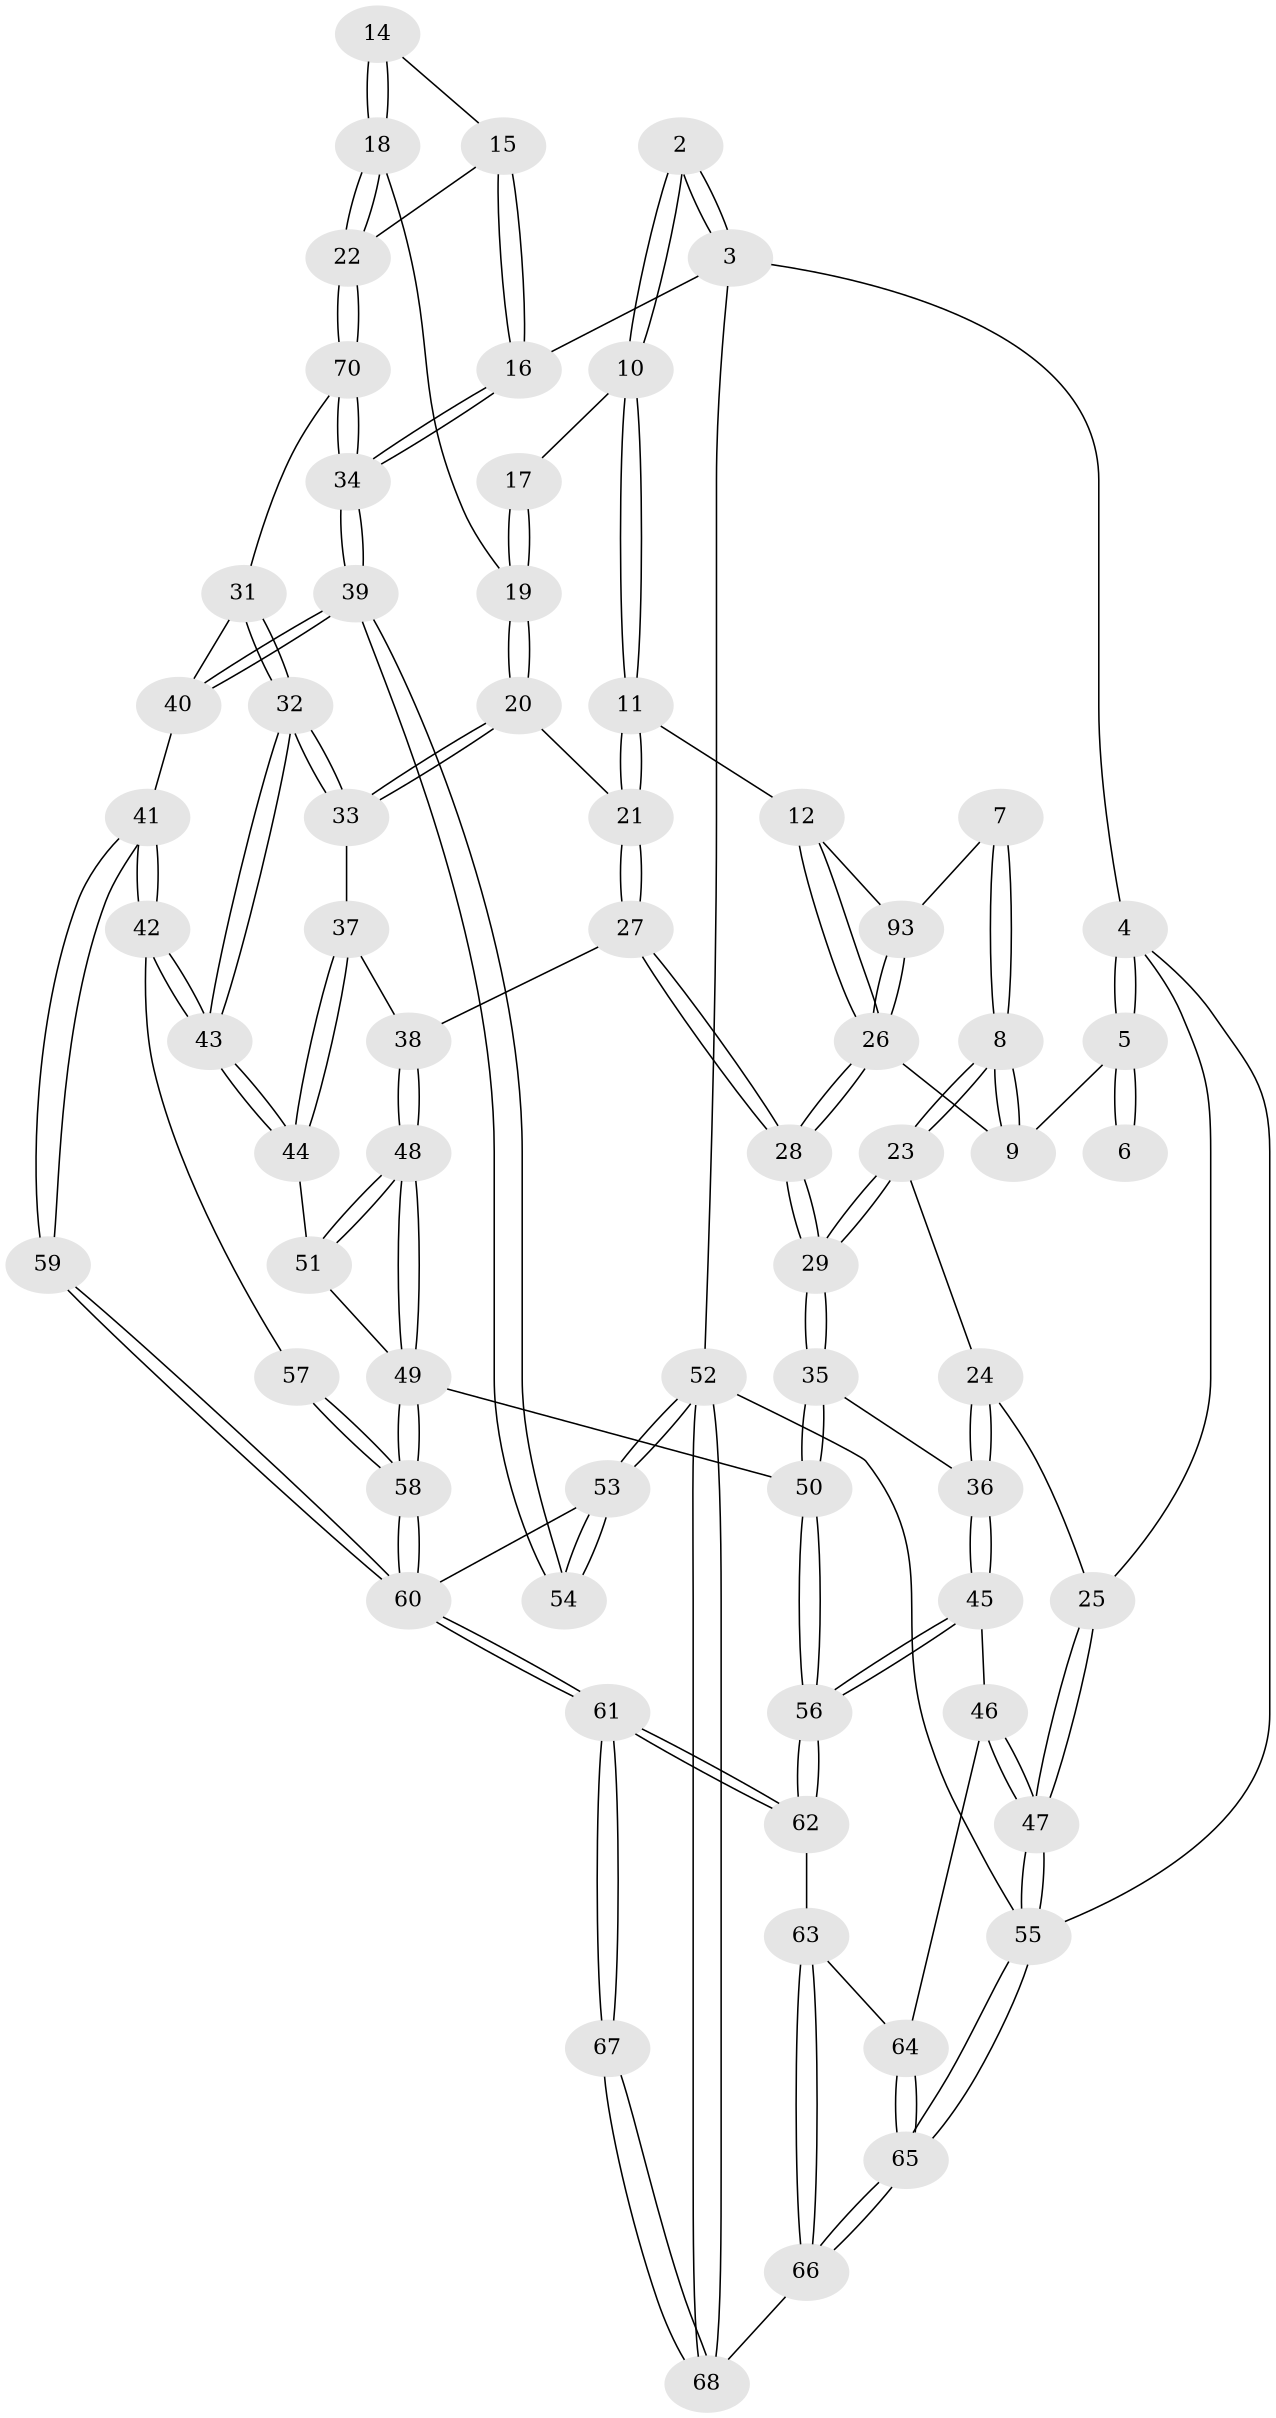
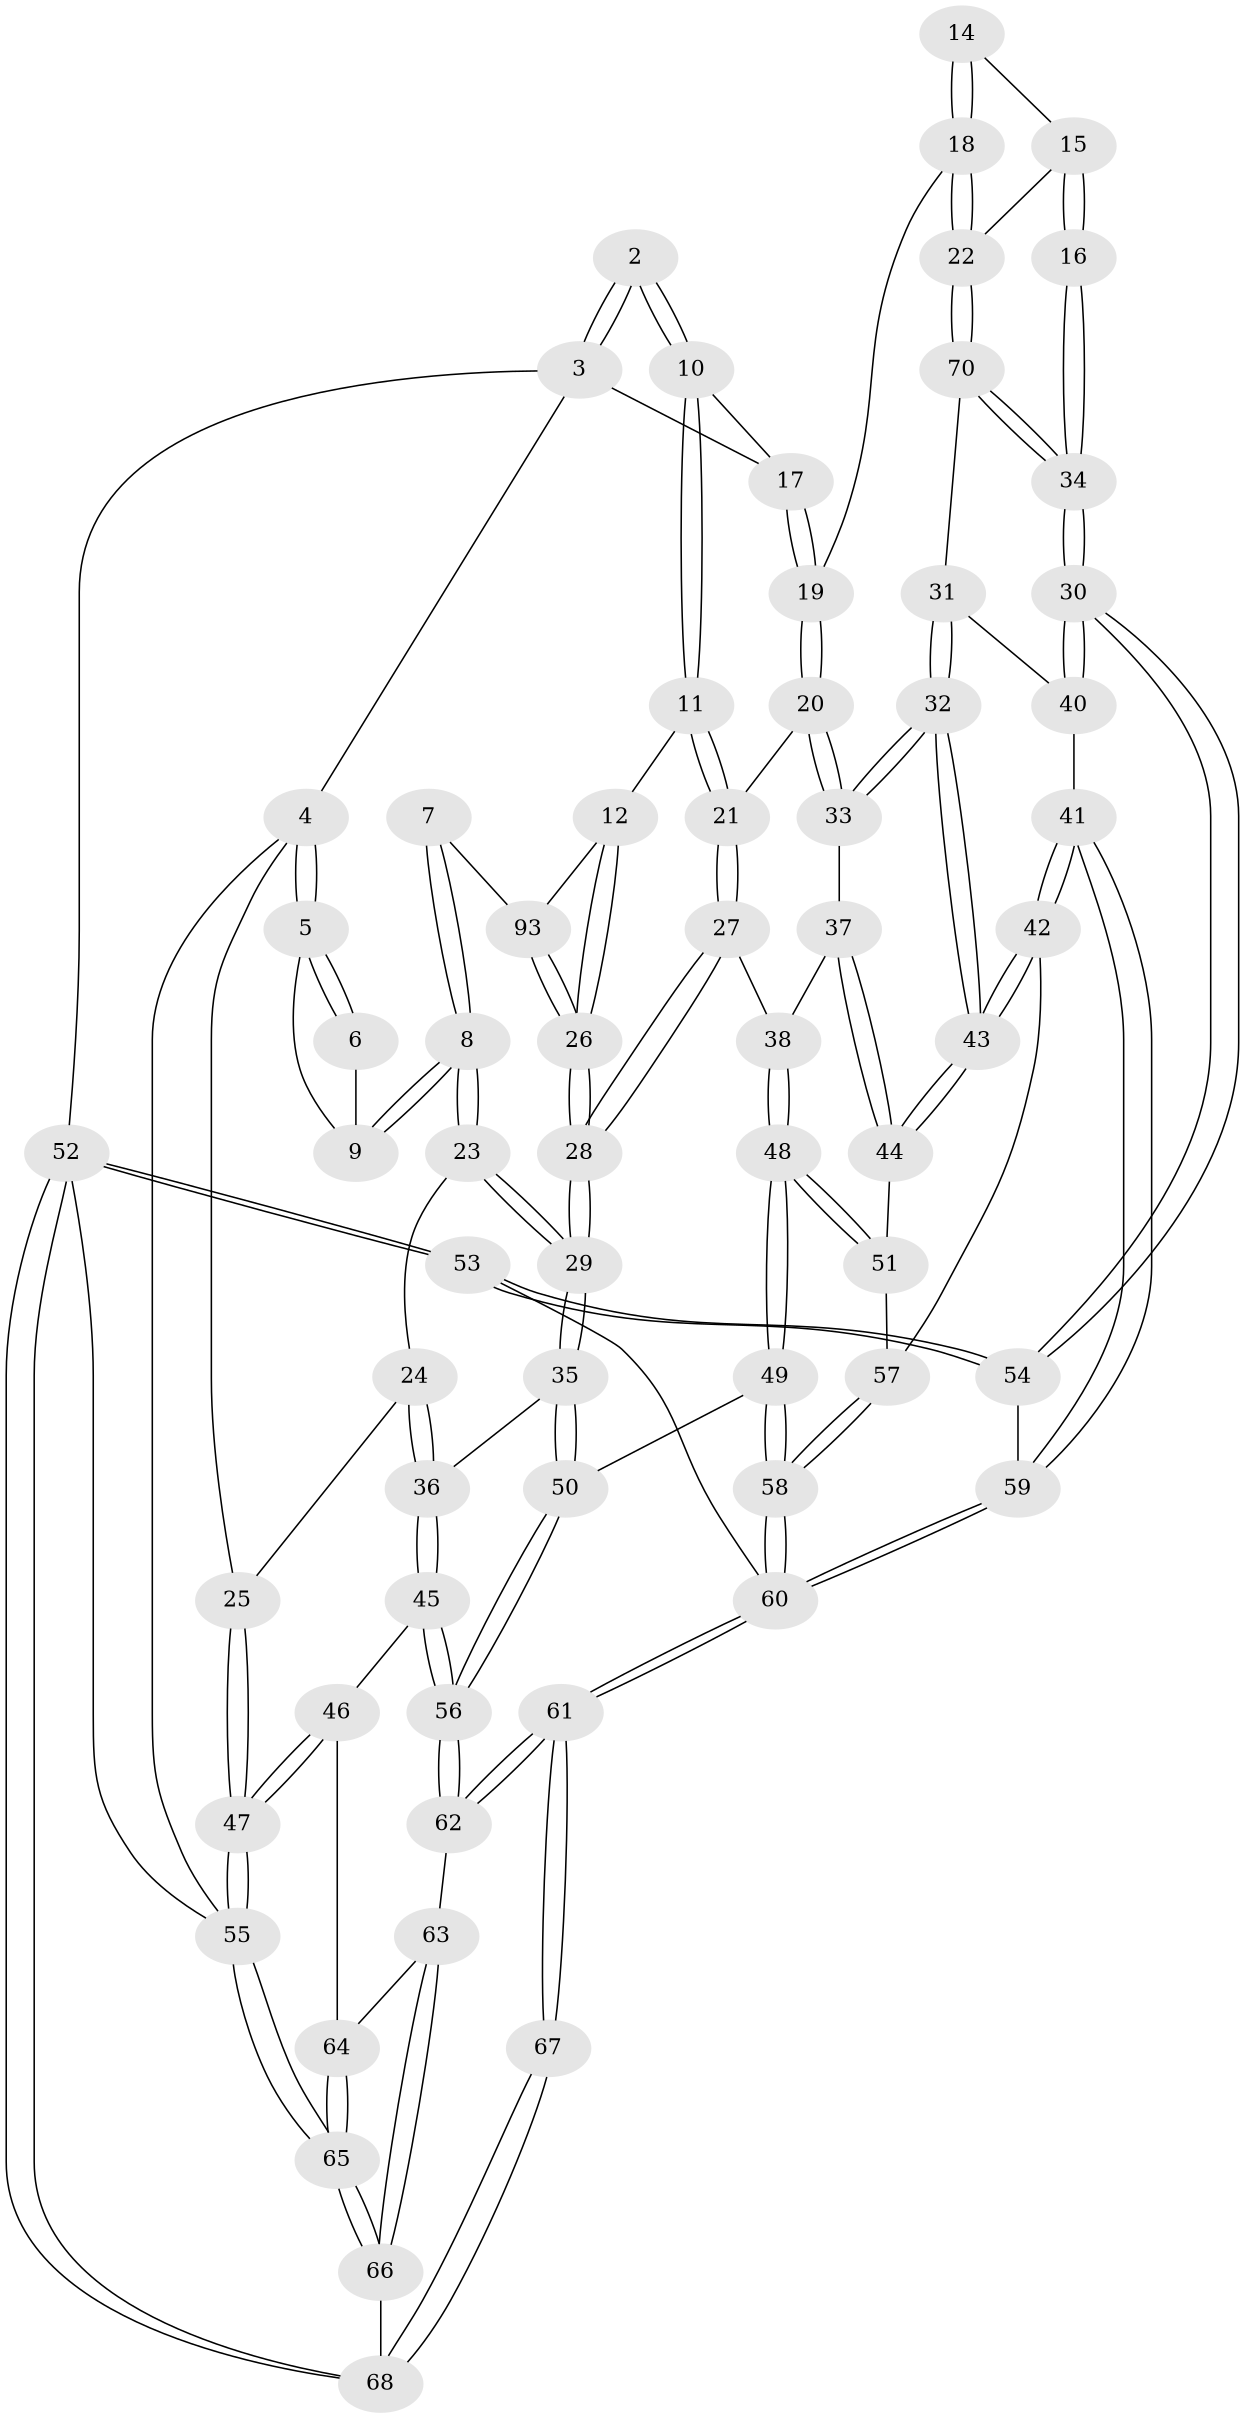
(621, 316) -> (674, 420)
(356, 594) -> (1074, 594)
(935, 1089) -> (356, 1097)
(359, 1321) -> (887, 1321)
none -> (1018, 1433)
